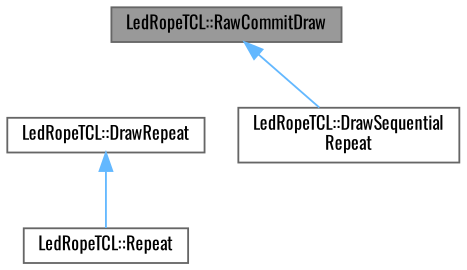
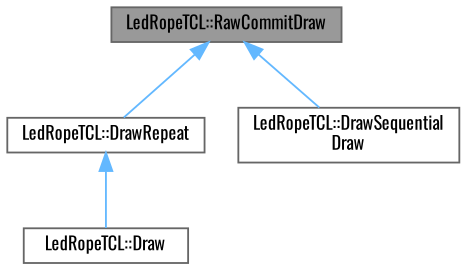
none -> (159, 86)
(349, 135) -> (349, 135)
(106, 246) -> (106, 246)
